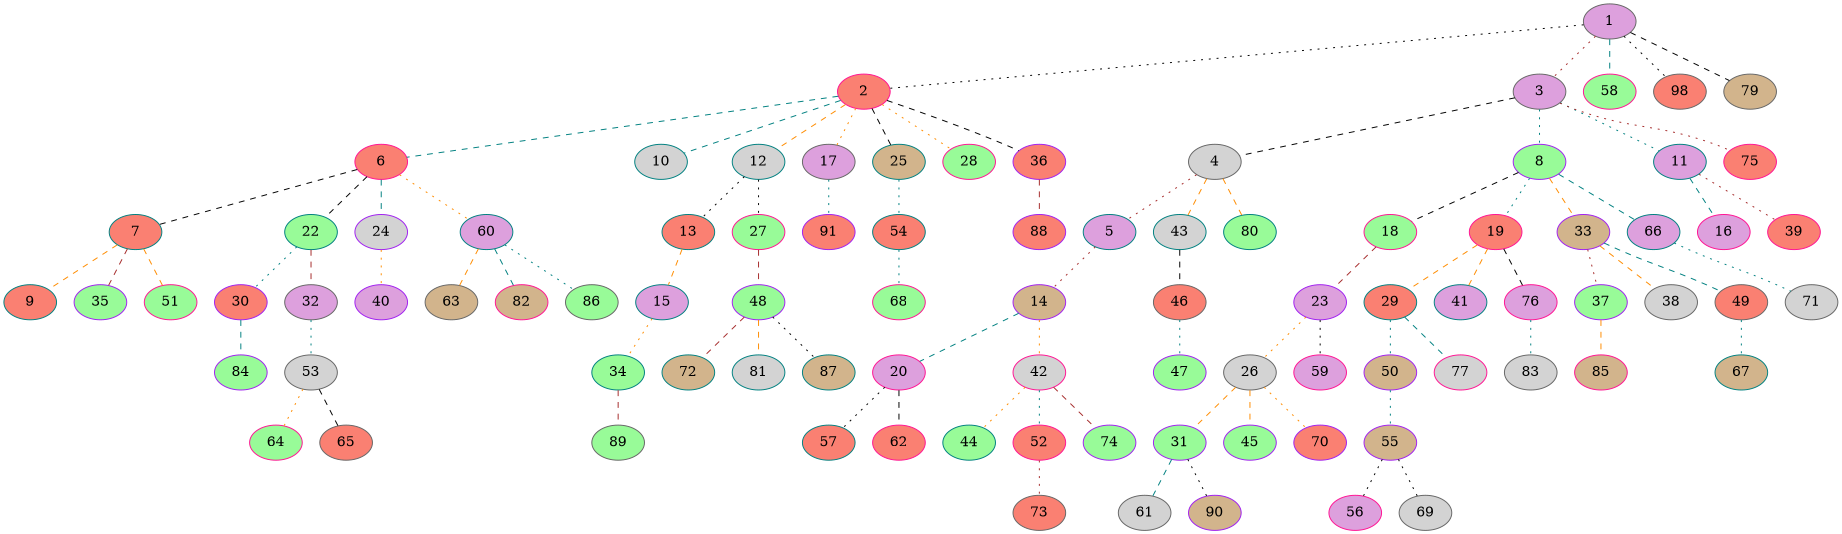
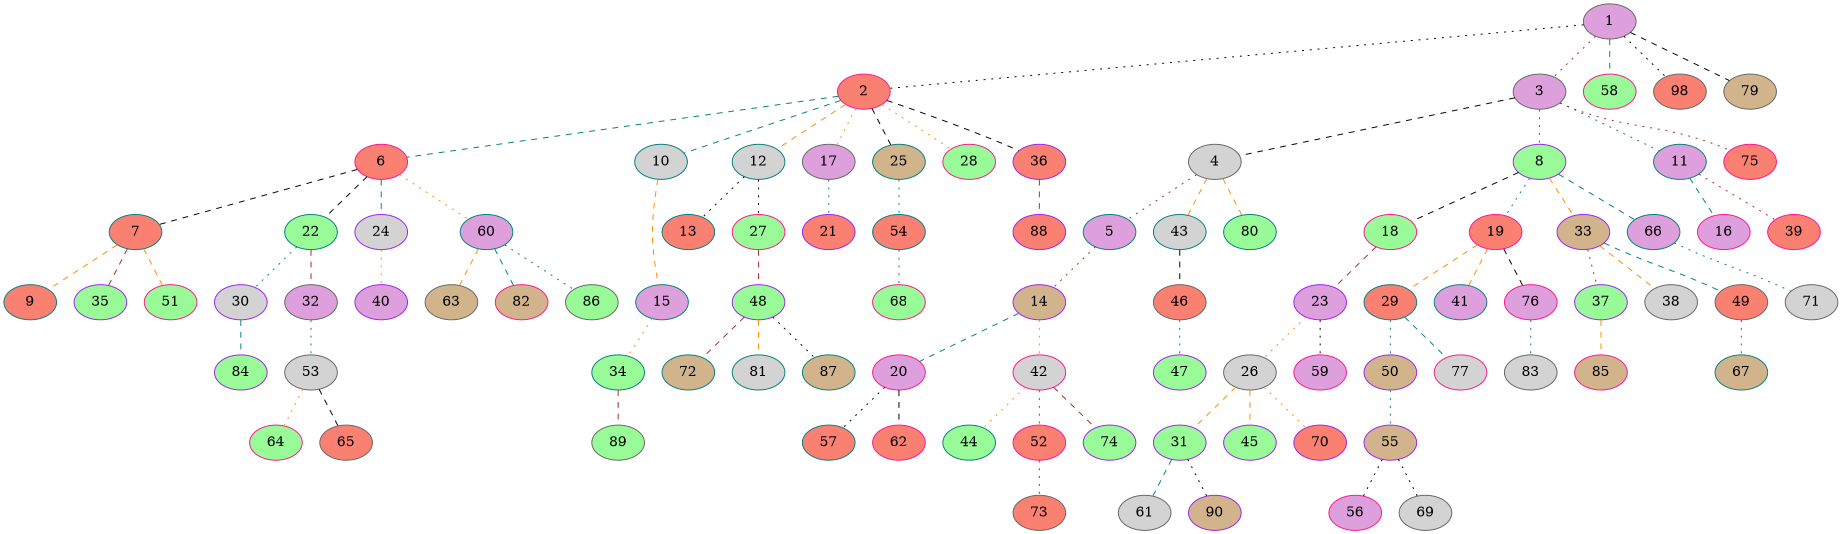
(829, 232) -> (829, 232)
(675, 267) -> (652, 232)
(241, 302) -> (241, 302)
